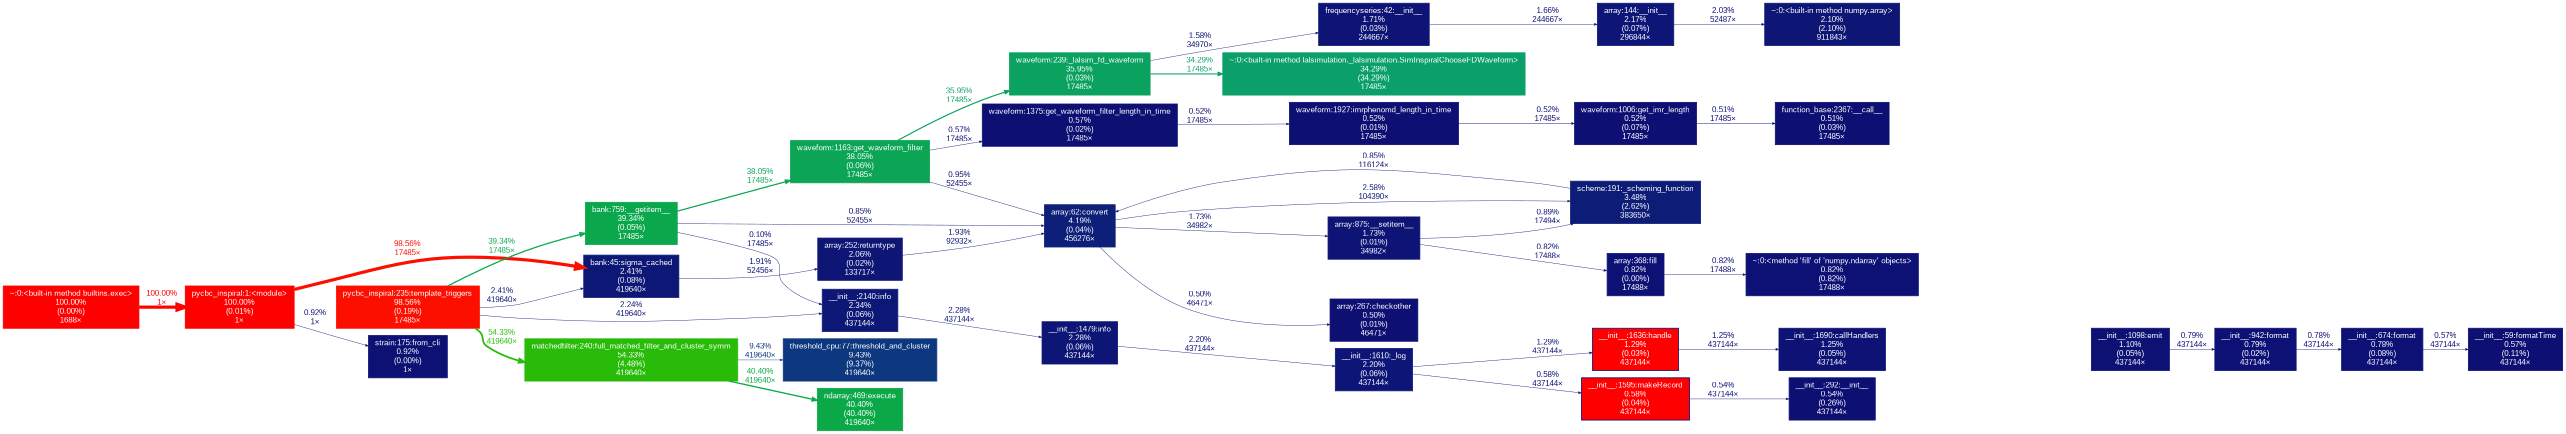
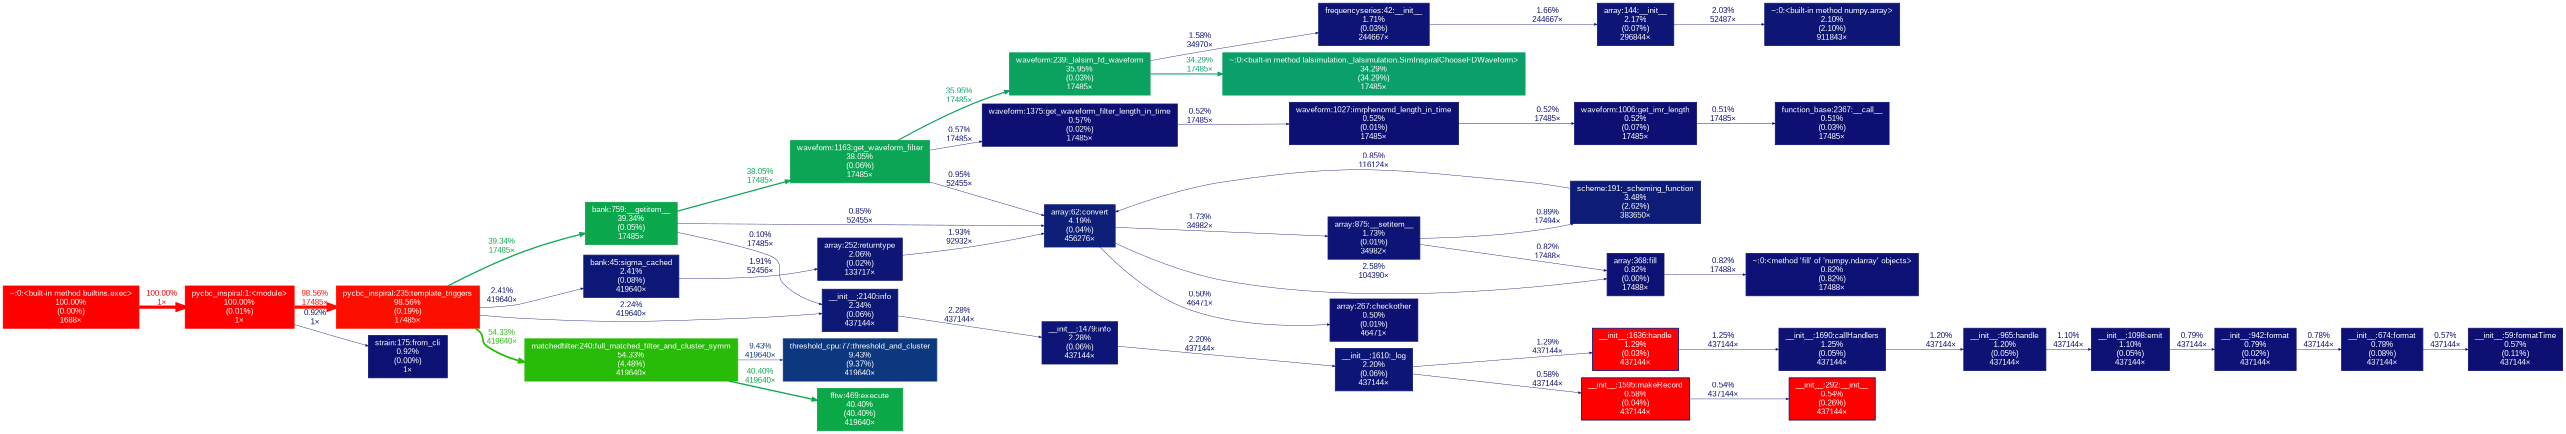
(1374, 124) -> (1374, 124)
(1341, 203) -> (1356, 293)
(433, 259) -> (311, 307)
none -> (2005, 349)
(1832, 399) -> (1832, 399)
(860, 410) -> (860, 410)
